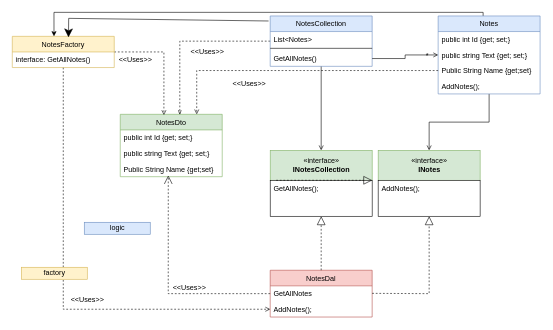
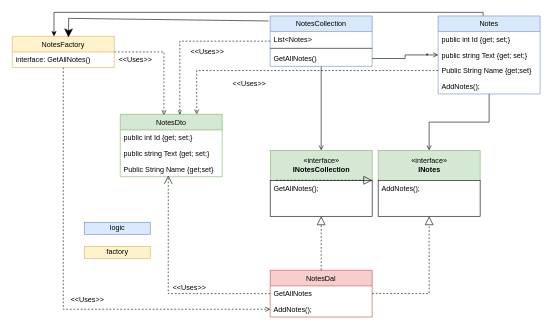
(54, 273) -> (117, 252)
